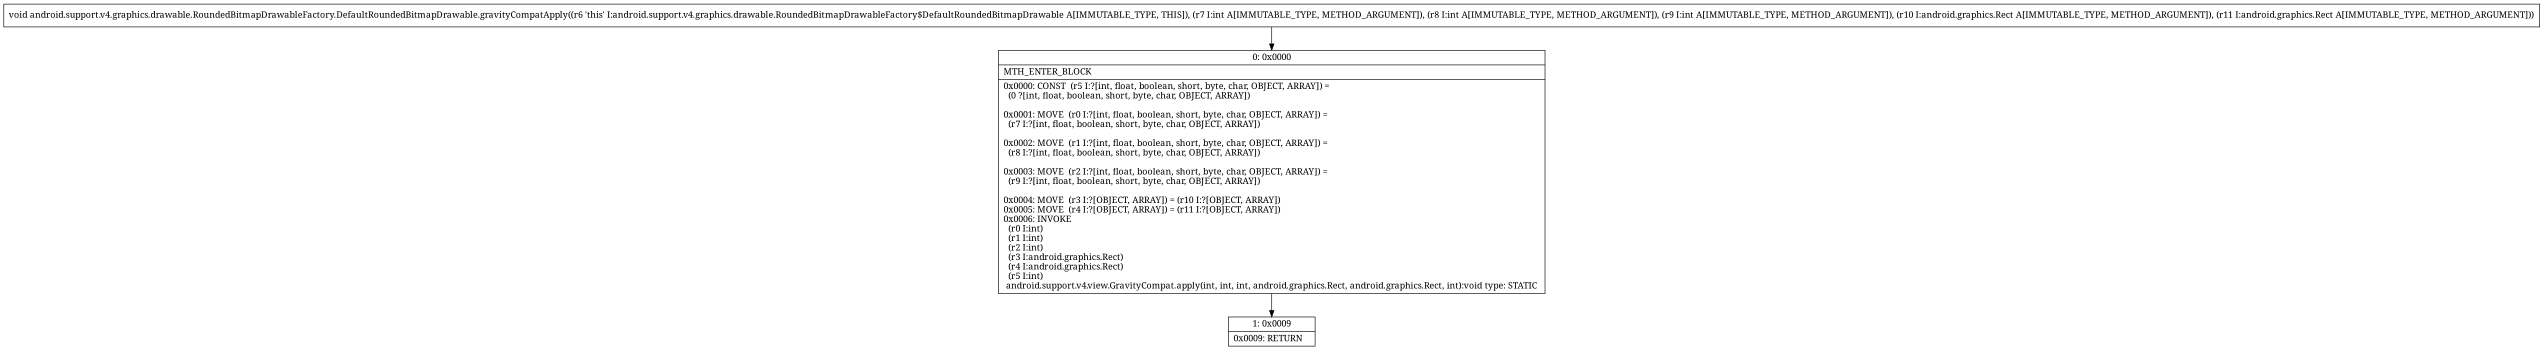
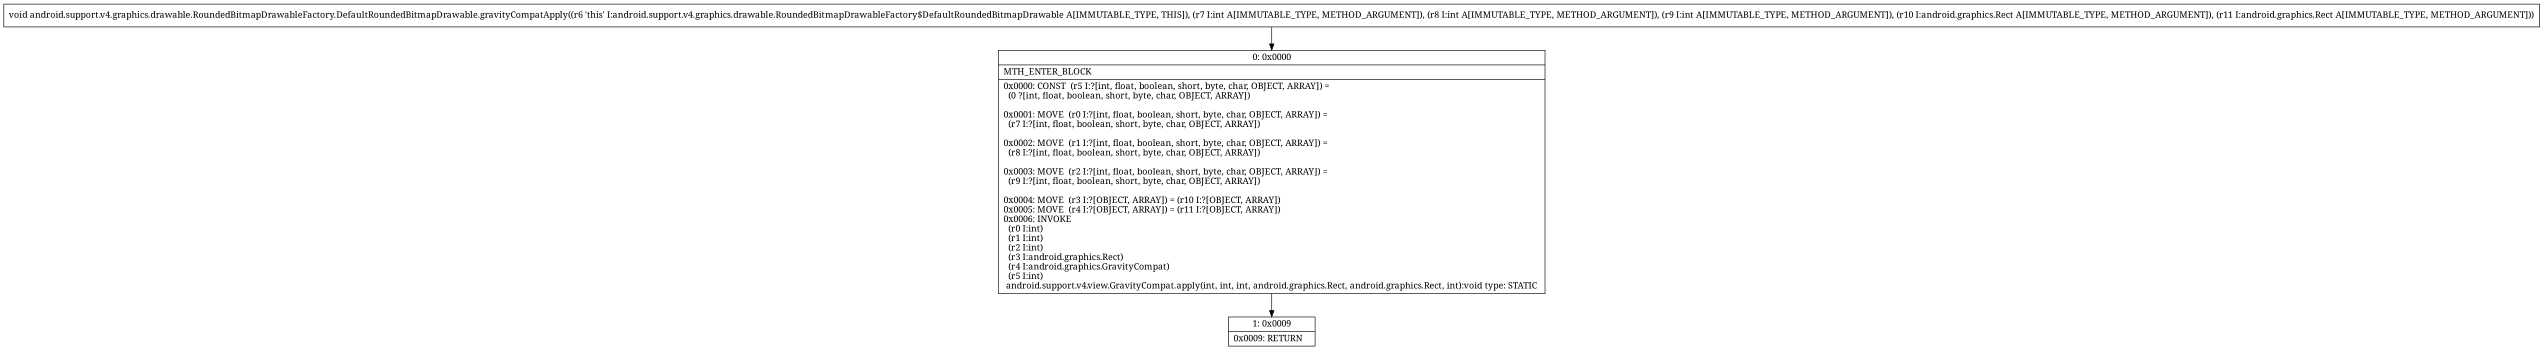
(1064, 267) -> (1086, 267)
